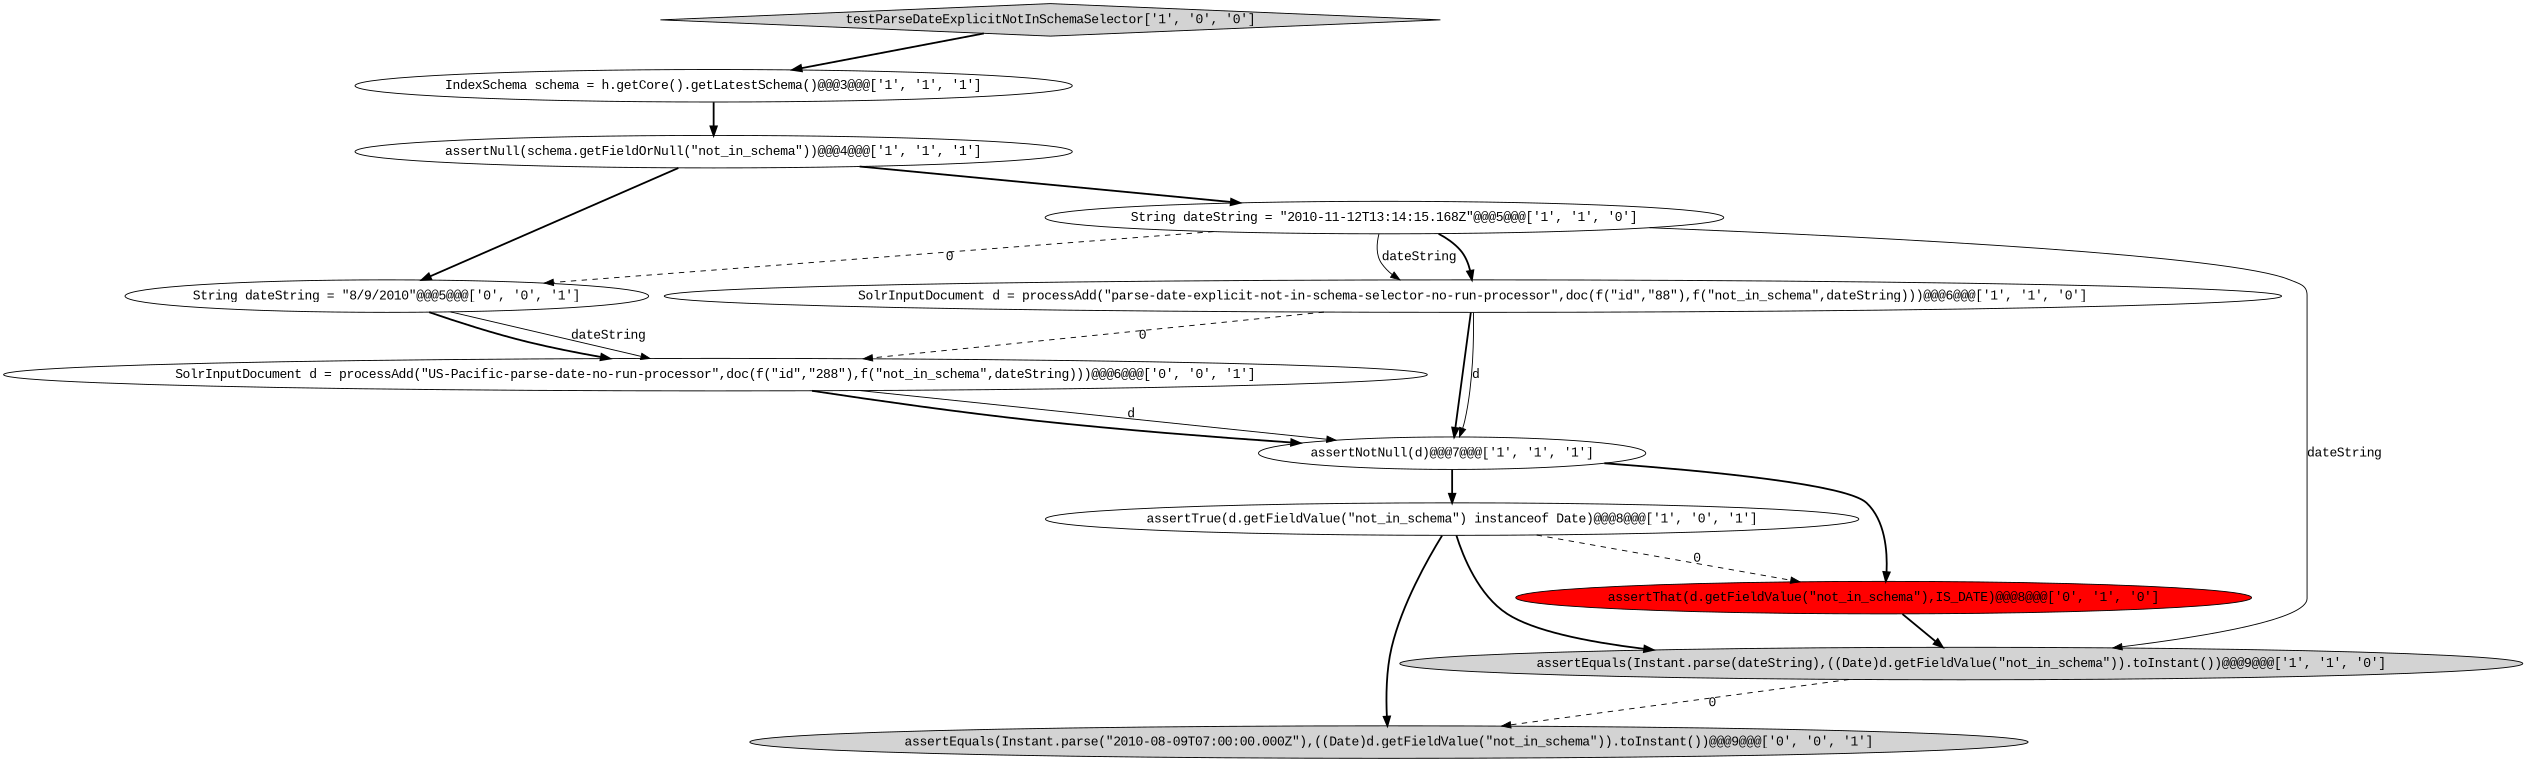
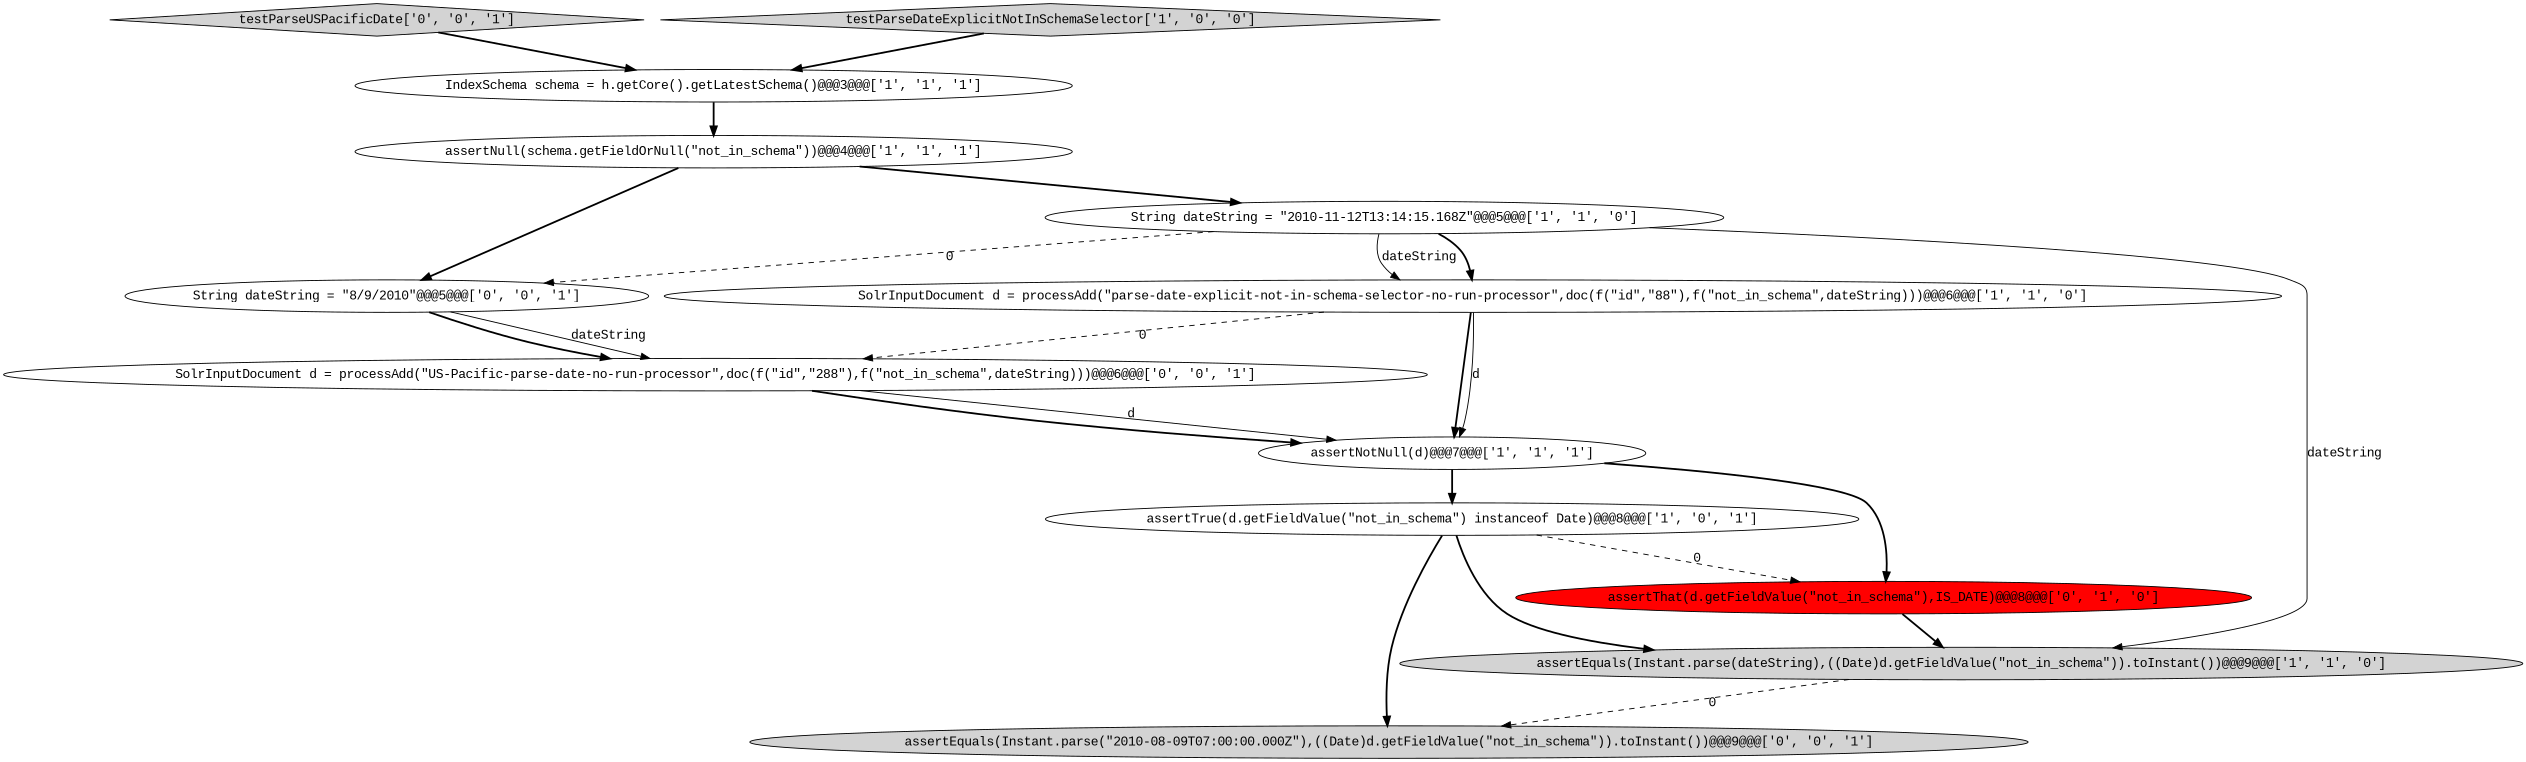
none -> (377, 20)
